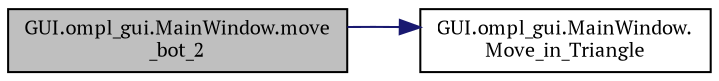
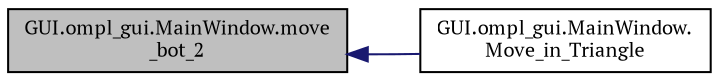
(373, 27) -> (394, 54)
